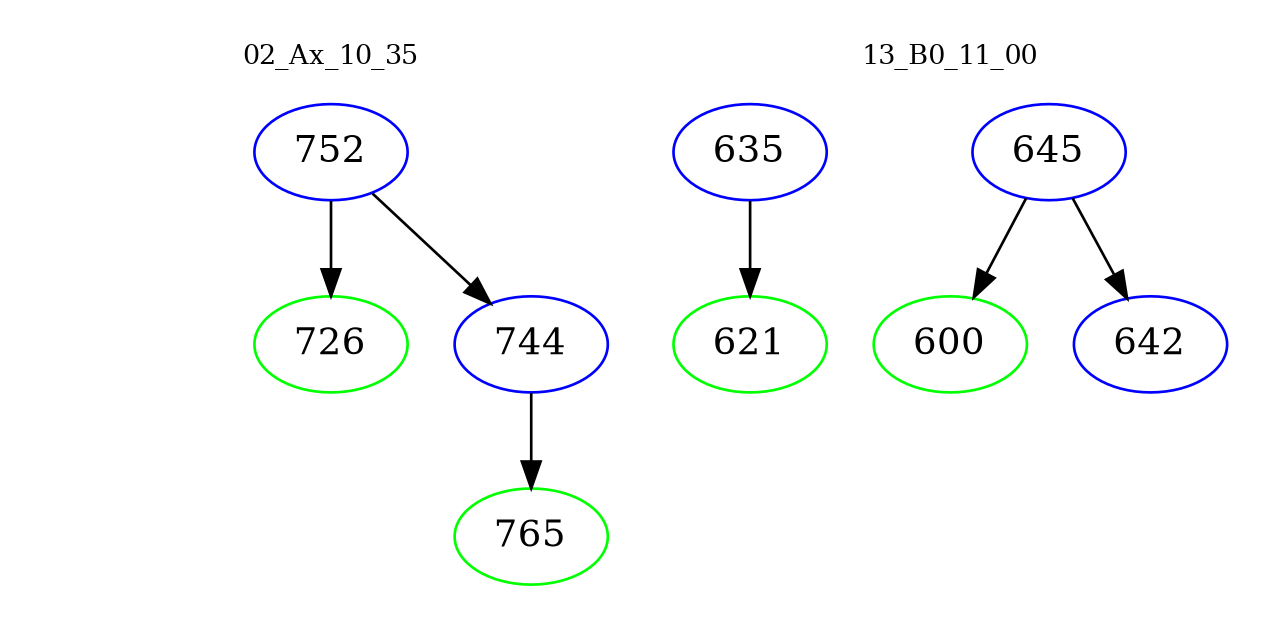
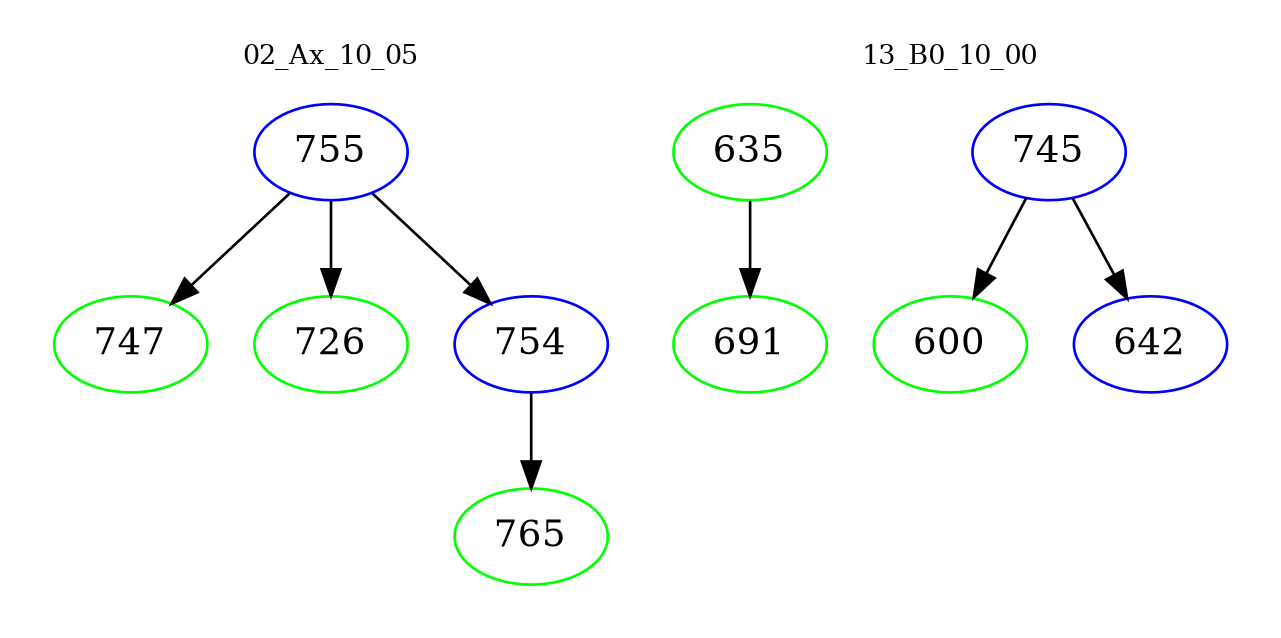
(331, 57) -> (331, 57)
(950, 57) -> (950, 57)
(331, 152) -> (331, 152)
(750, 152) -> (750, 152)
(1049, 152) -> (1049, 152)
none -> (131, 344)
(531, 344) -> (531, 344)
(750, 344) -> (750, 344)
